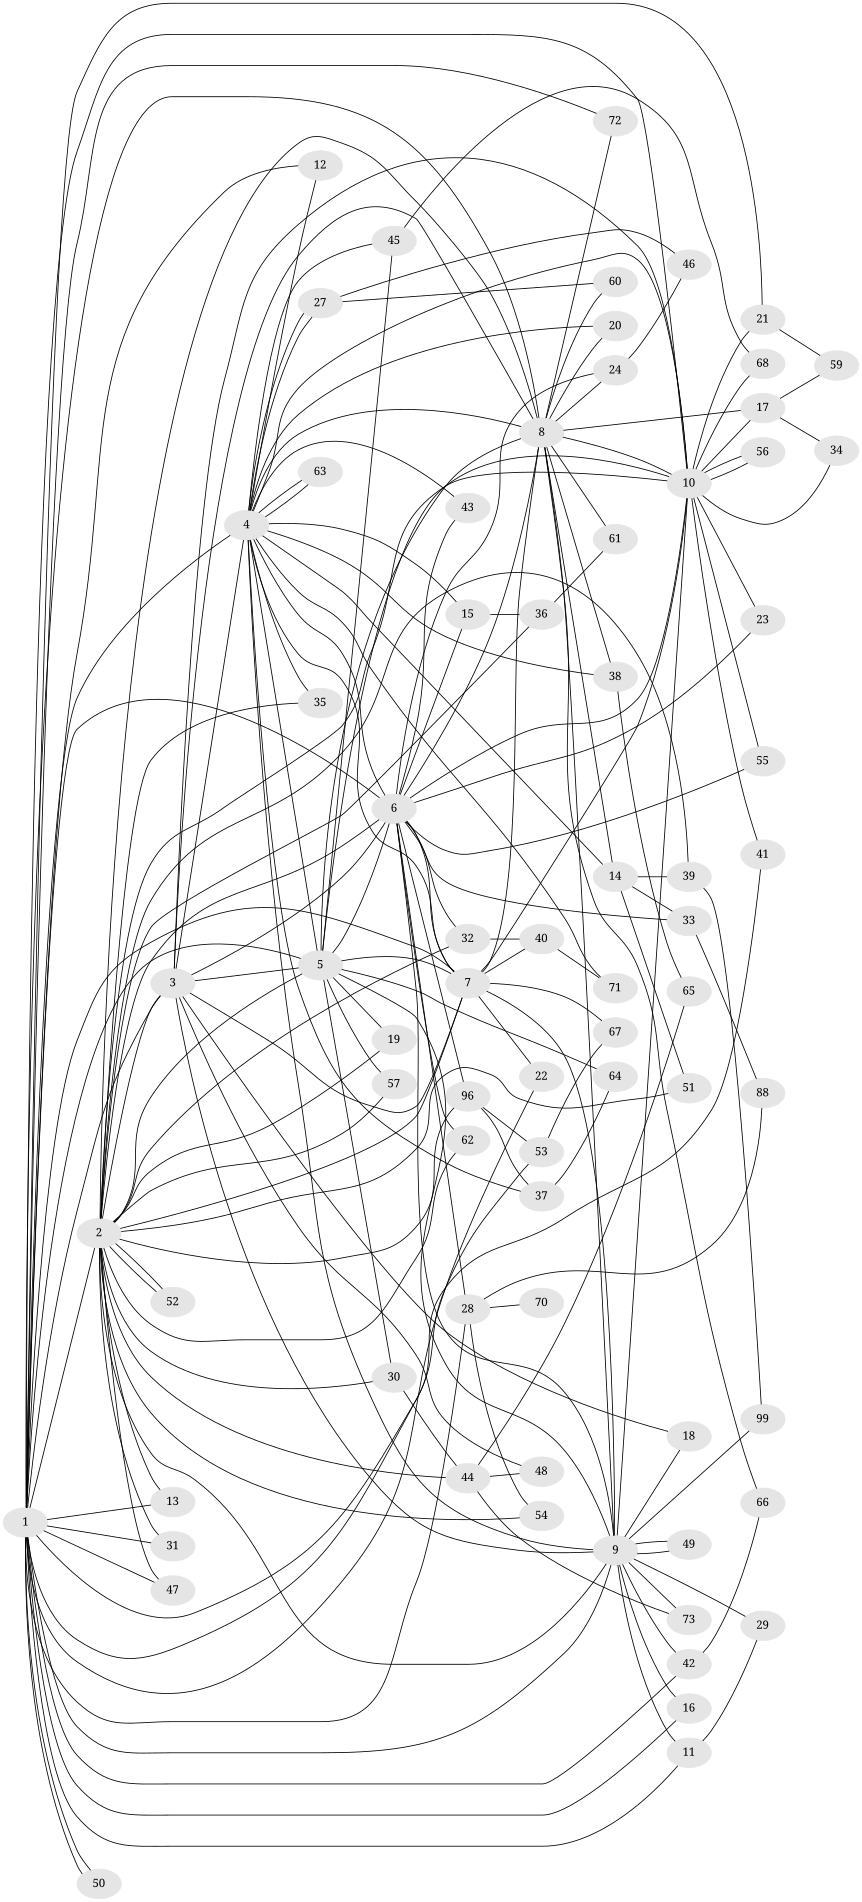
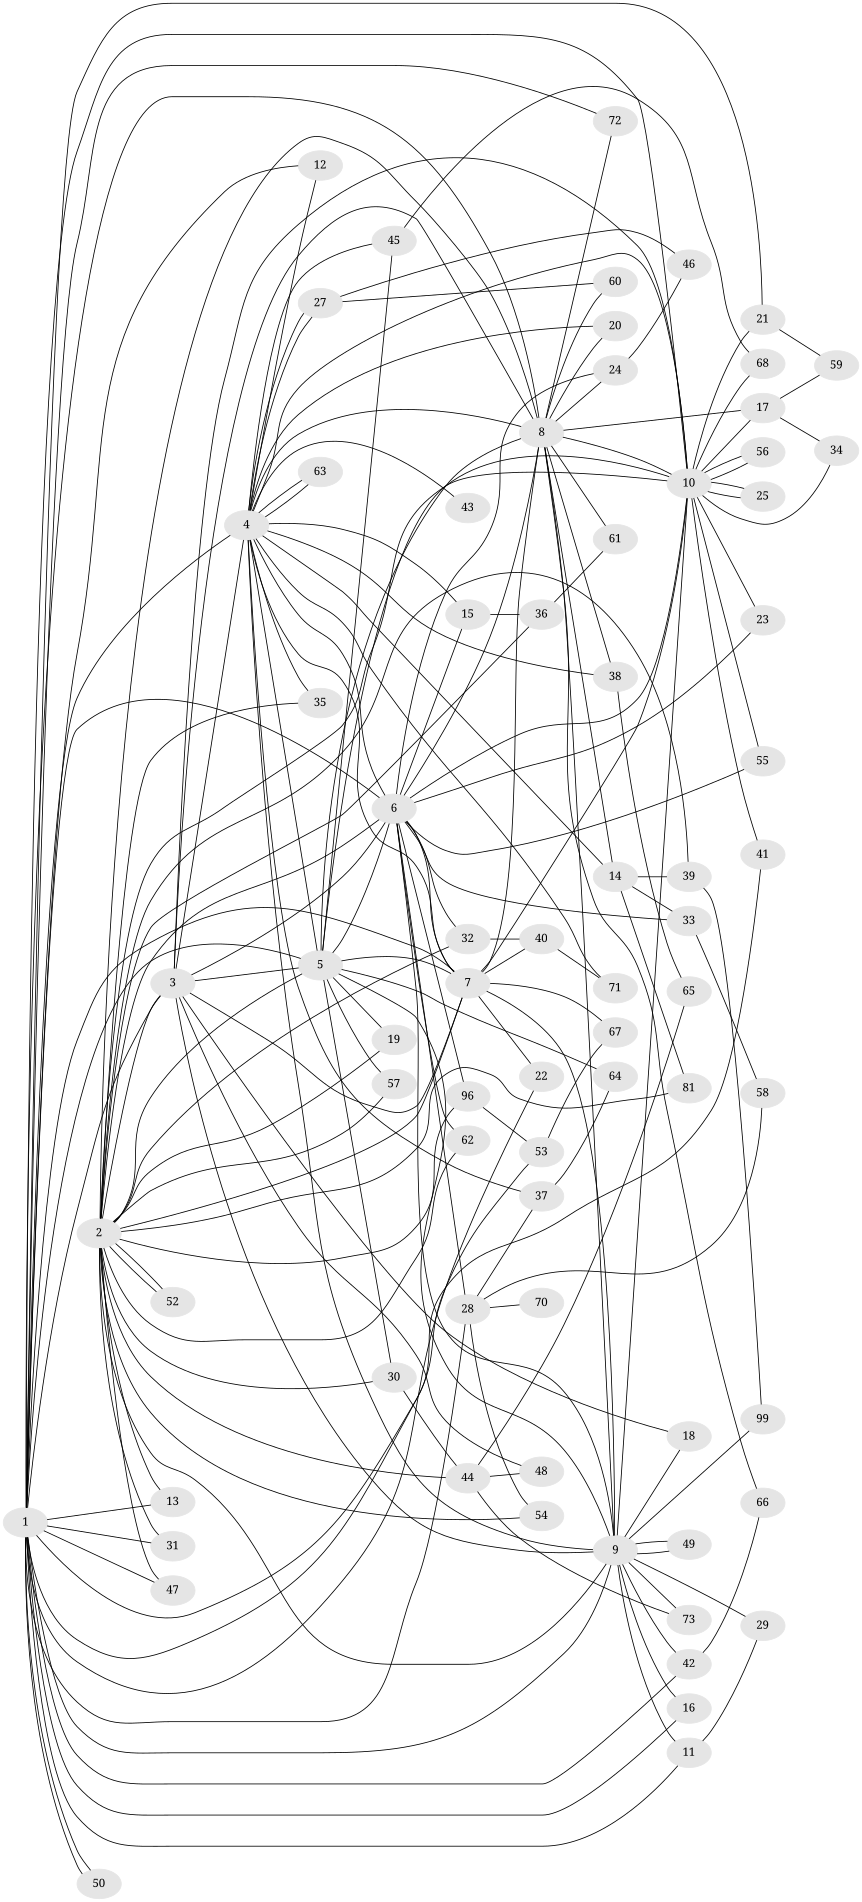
none -> (763, 497)
(424, 634) -> none
(689, 1088) -> (689, 1088)
(763, 1093) -> (763, 1093)
(502, 1140) -> (505, 1253)
(62, 1378) -> none
